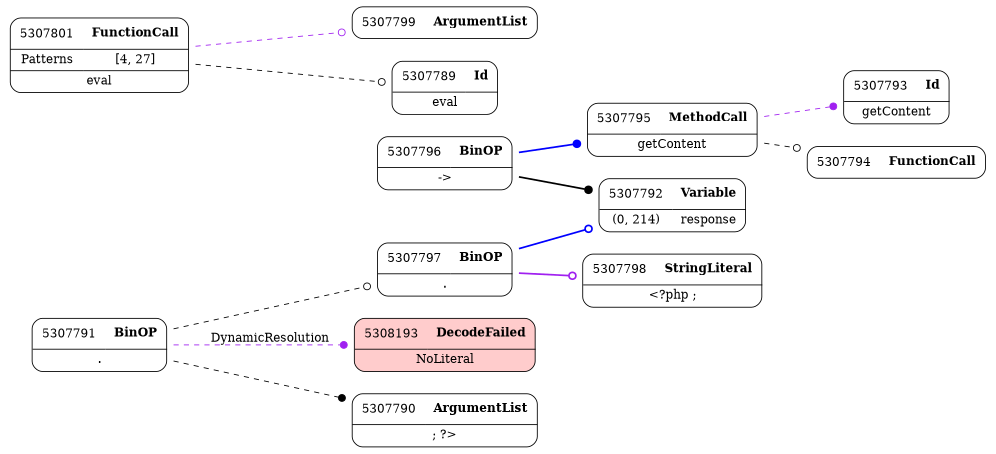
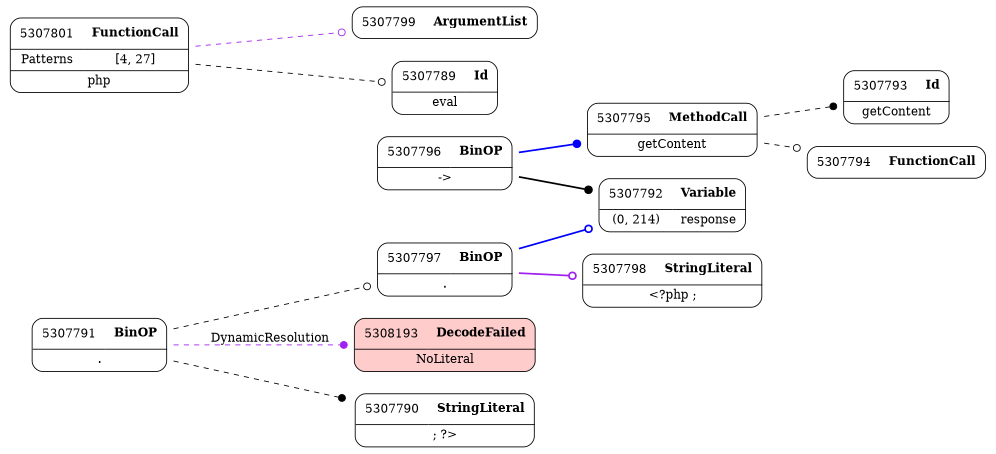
(99, 81) -> (99, 81)
(797, 112) -> (797, 112)
(481, 408) -> (481, 408)
